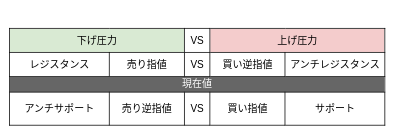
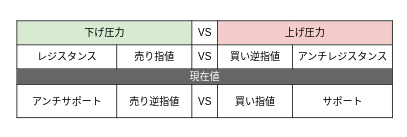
(195, 75) -> (203, 68)
